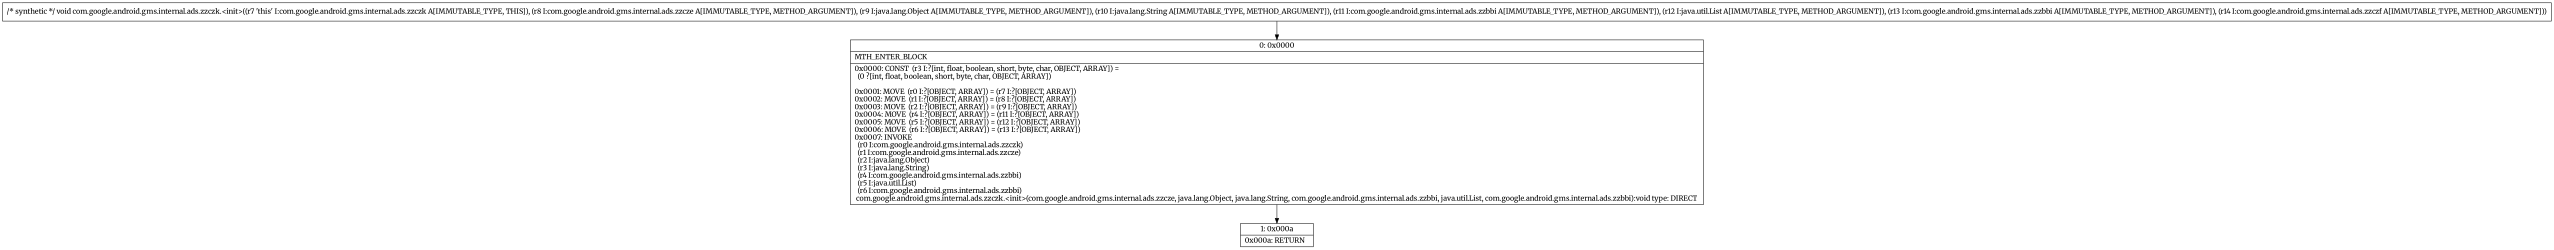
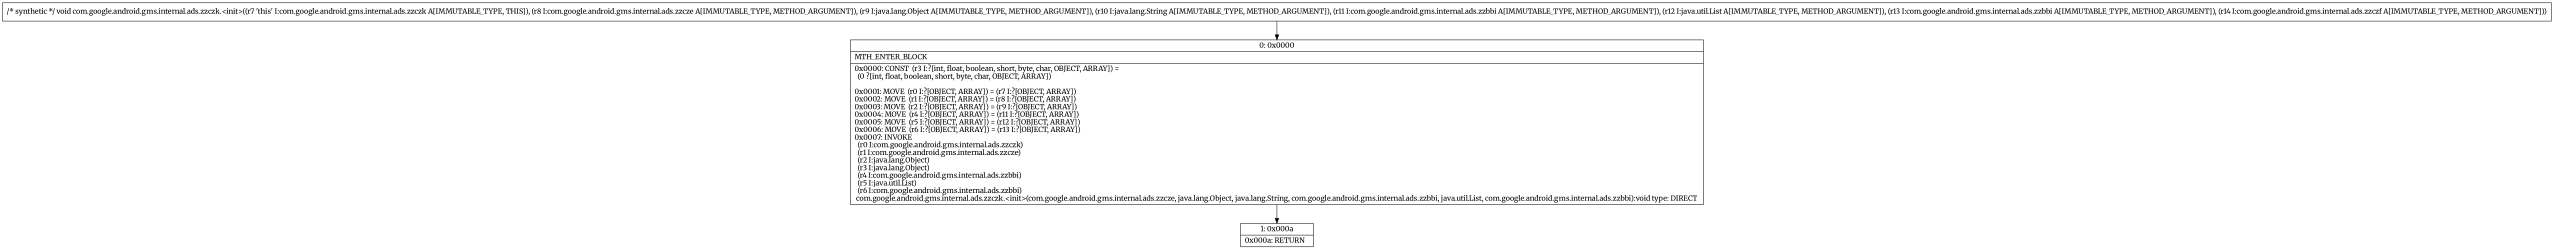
(892, 168) -> (892, 168)
